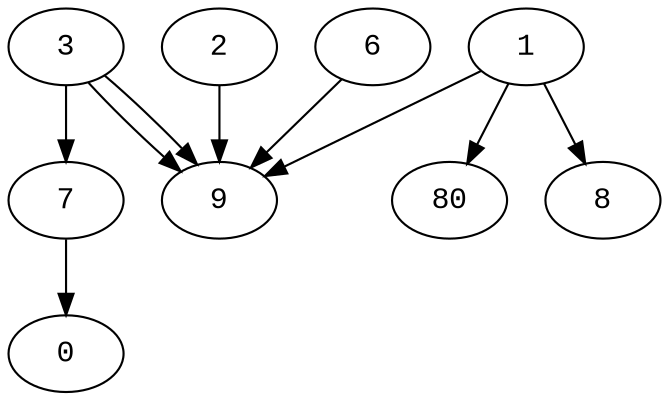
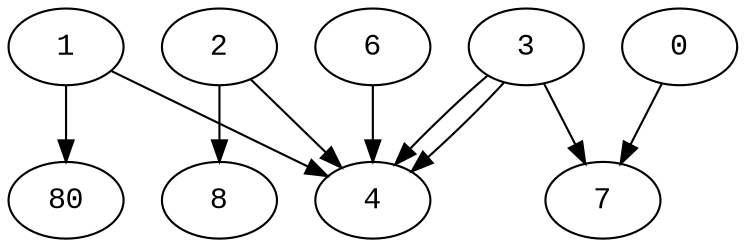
(560, 114) -> (219, 109)
(219, 200) -> (373, 200)
(66, 267) -> (646, 114)
